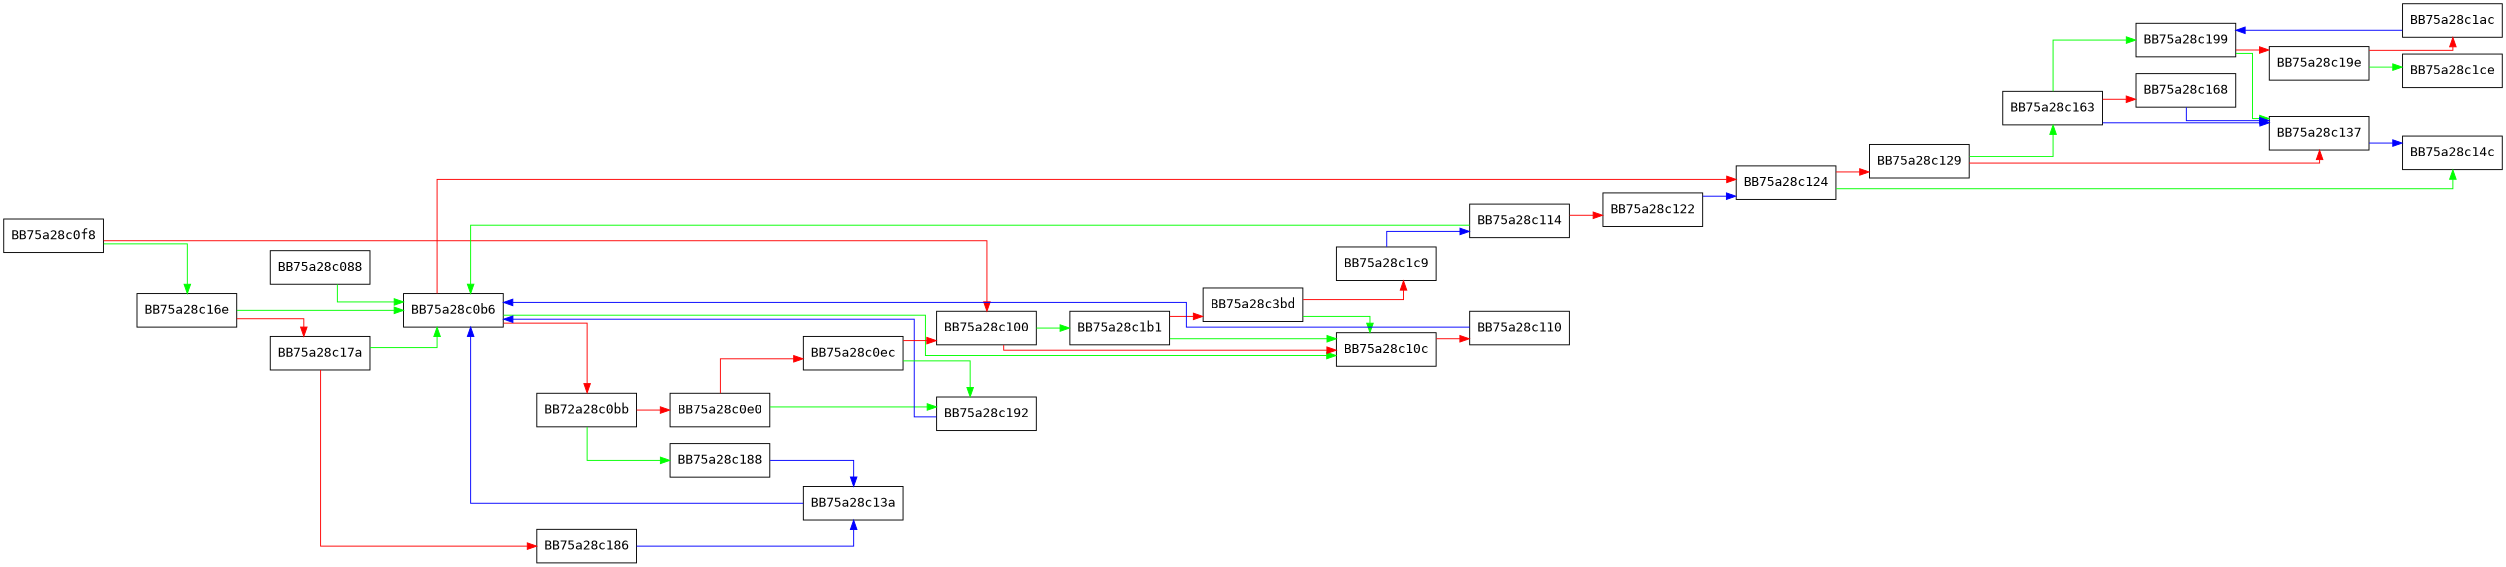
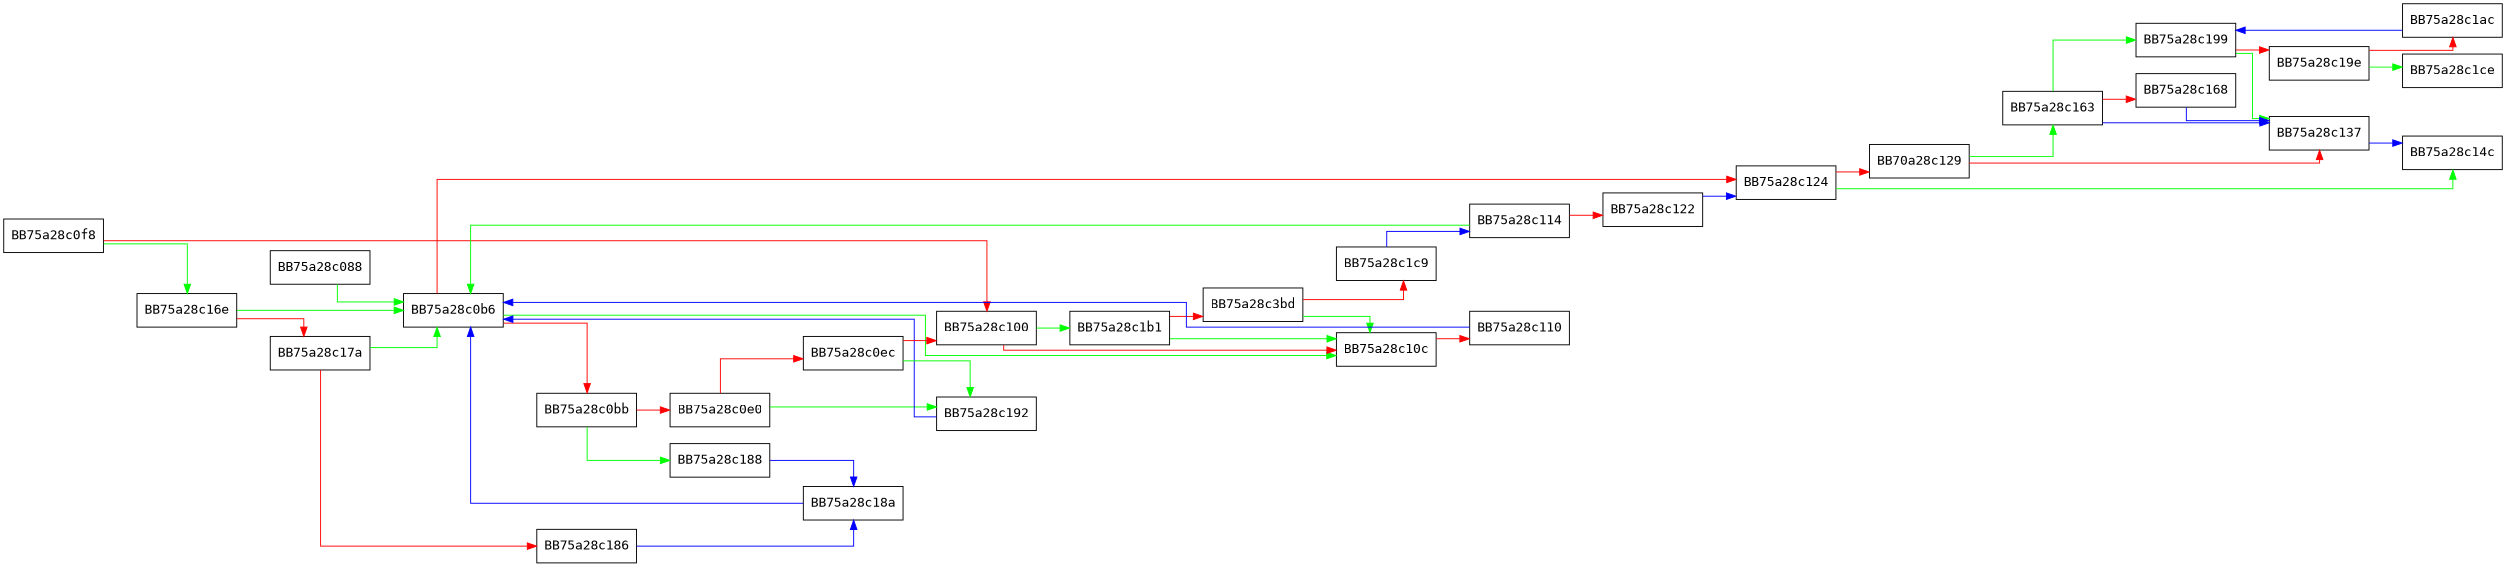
(1919, 161) -> (1919, 161)
(587, 410) -> (587, 410)
(853, 503) -> (853, 503)
